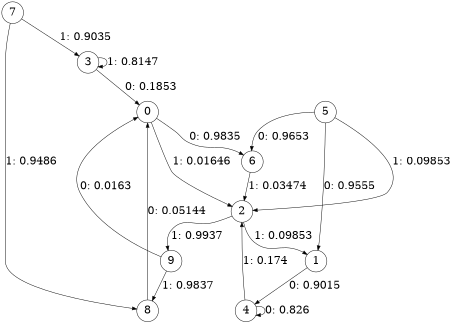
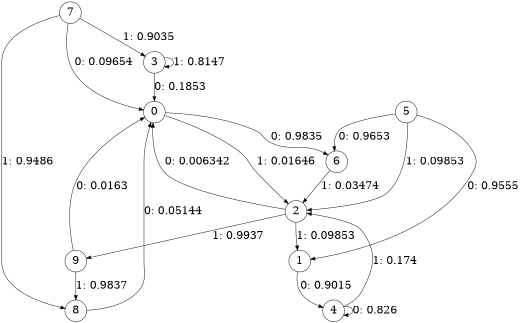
none -> (82, 82)
none -> (200, 190)
